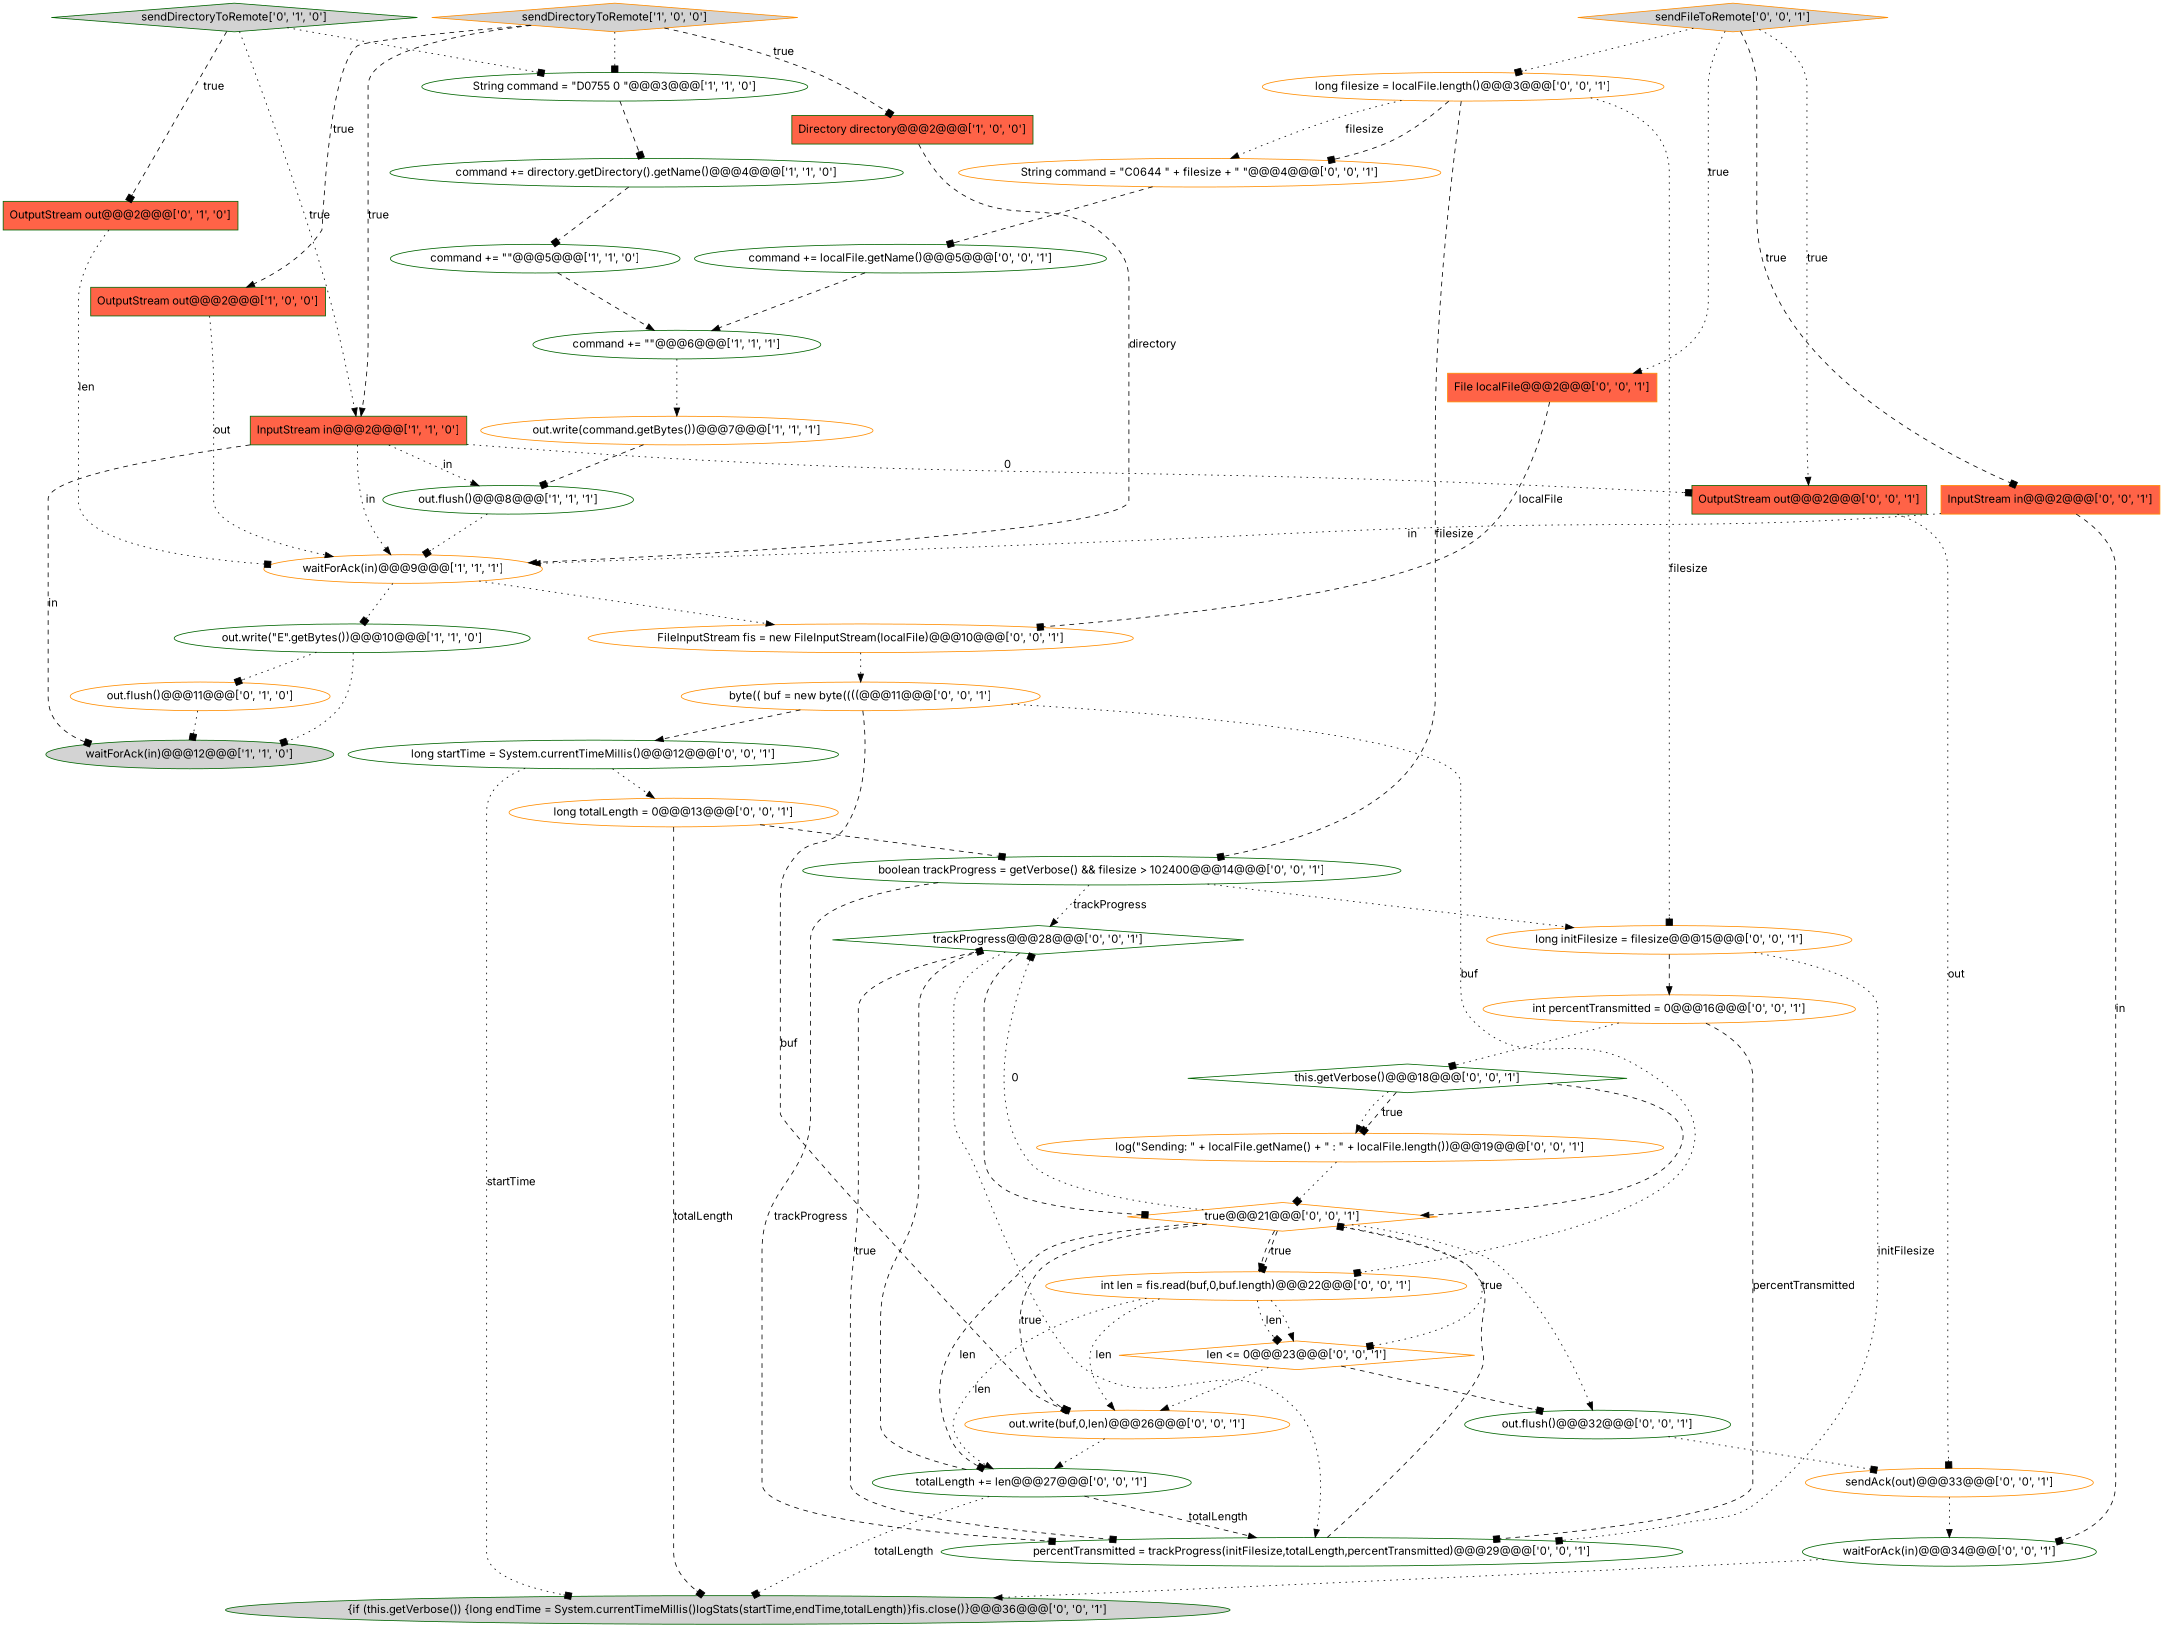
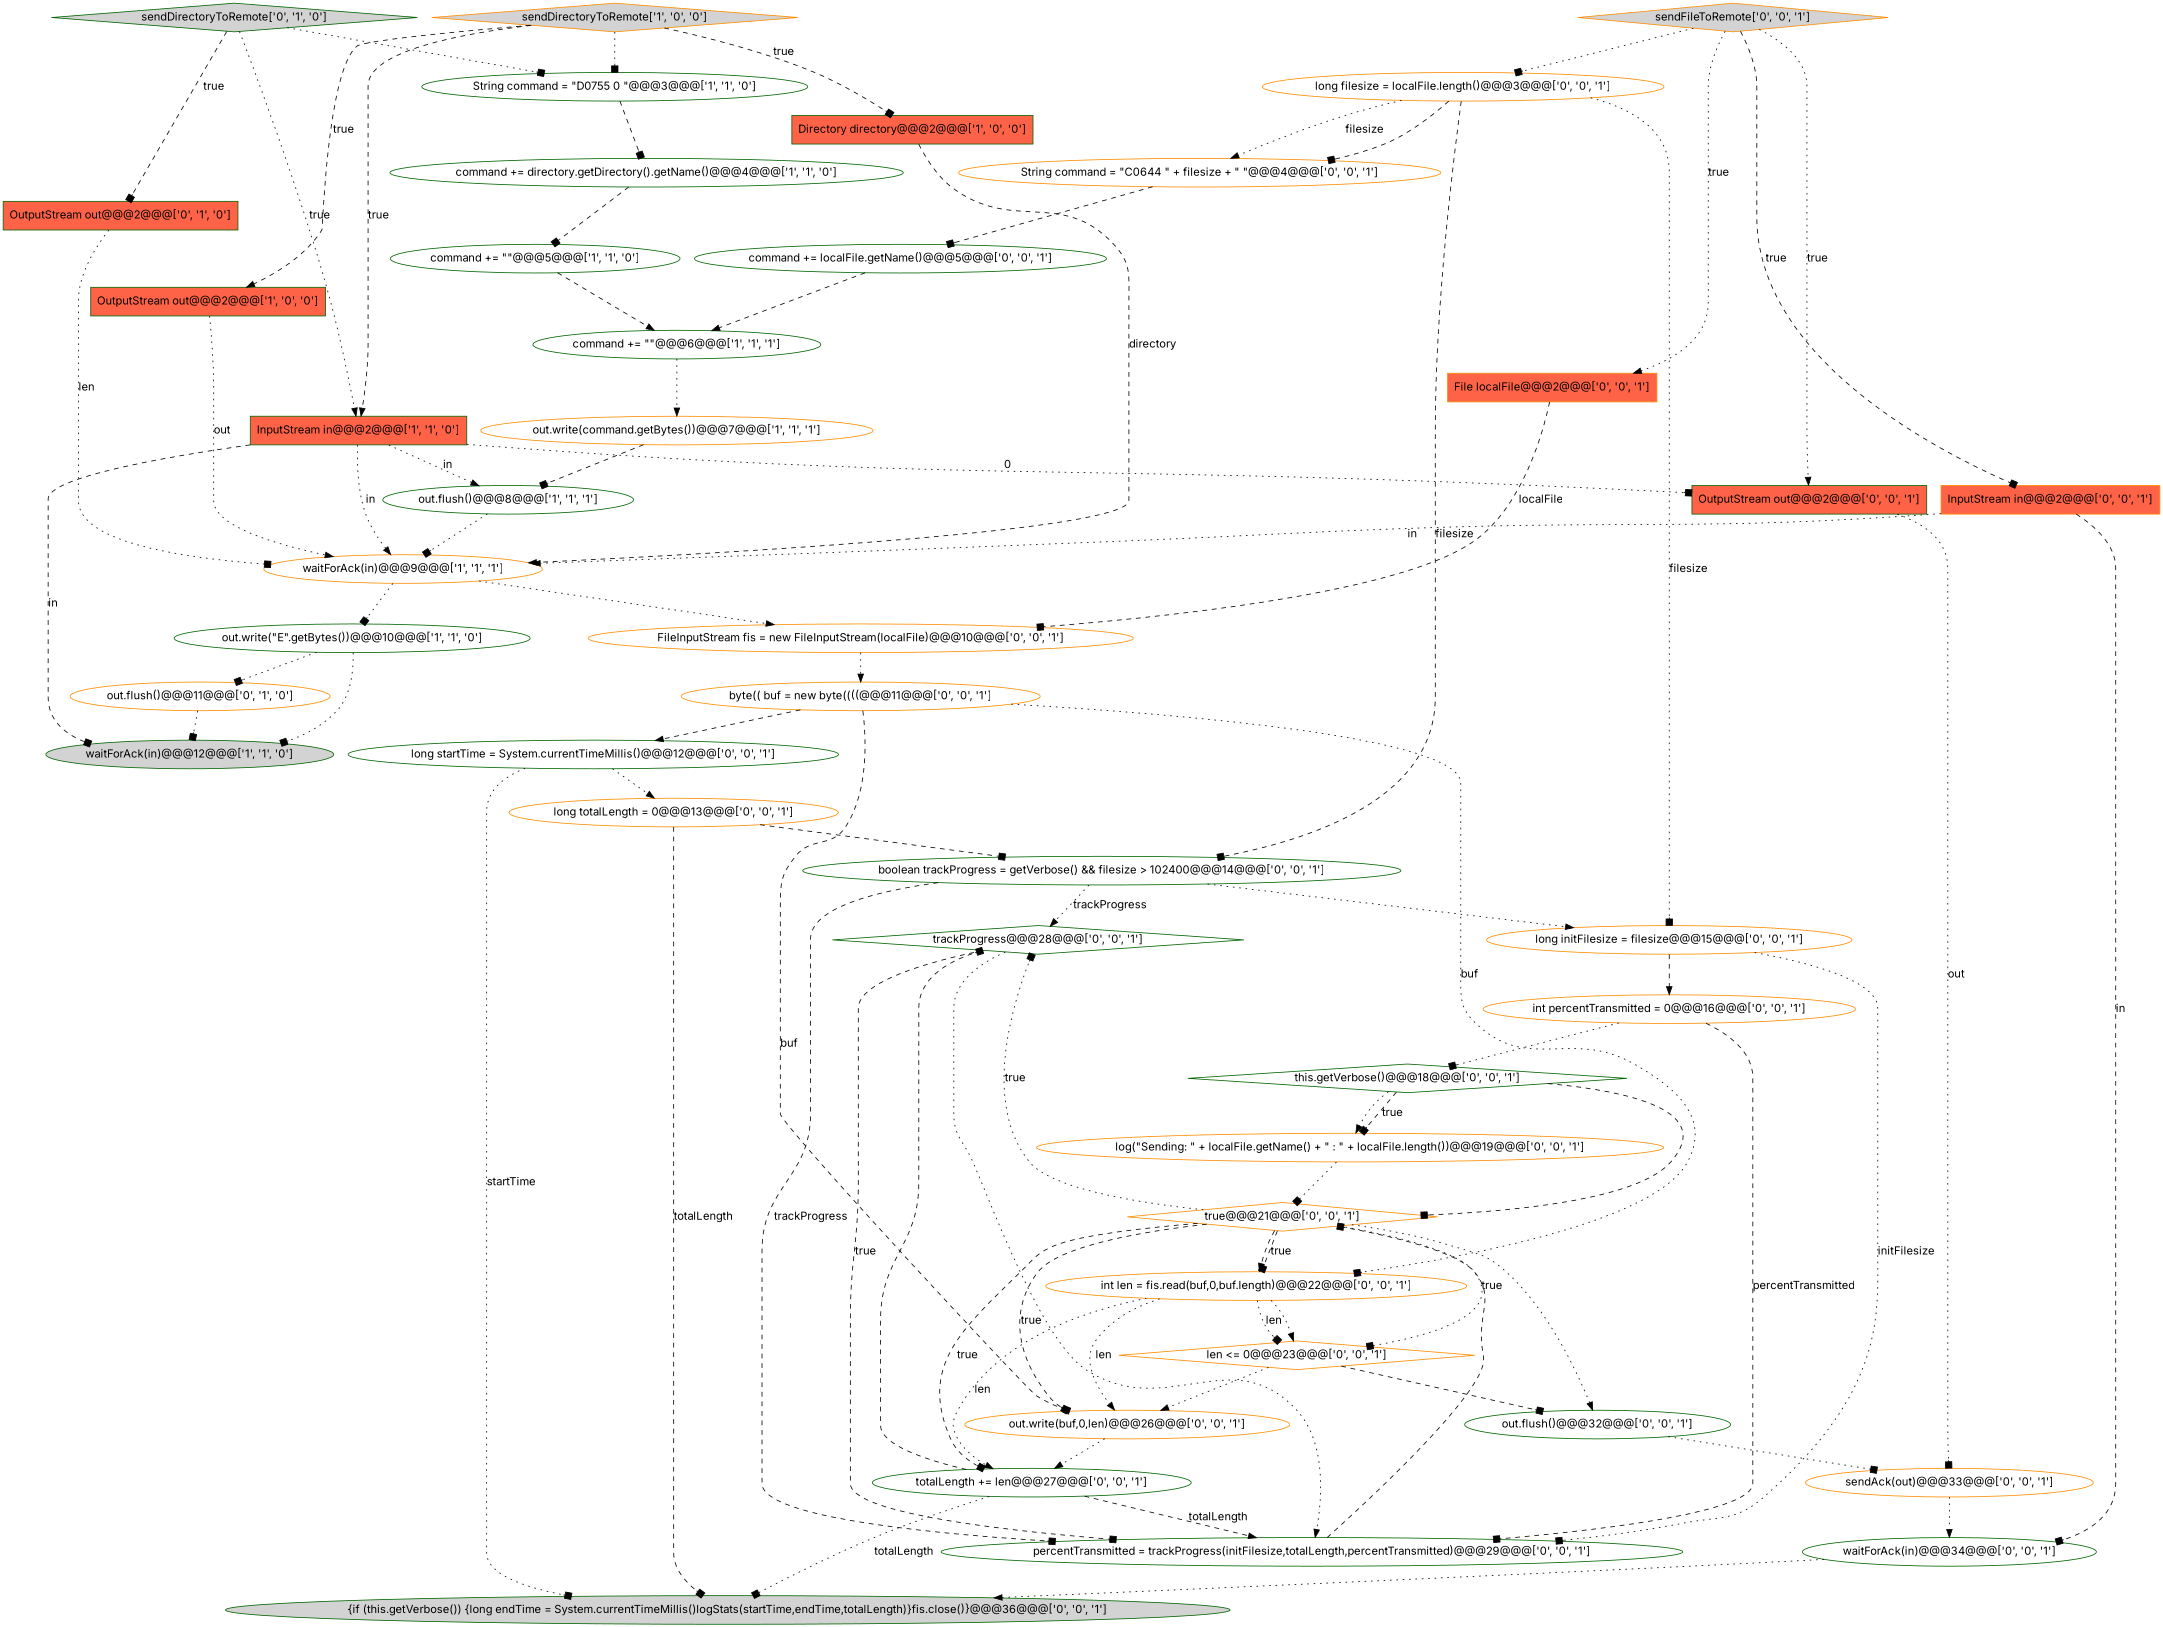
(1015, 1078) -> (1015, 1078)
(984, 1138) -> none
(1642, 1181) -> (1642, 1181)
(968, 1355) -> (968, 1355)
